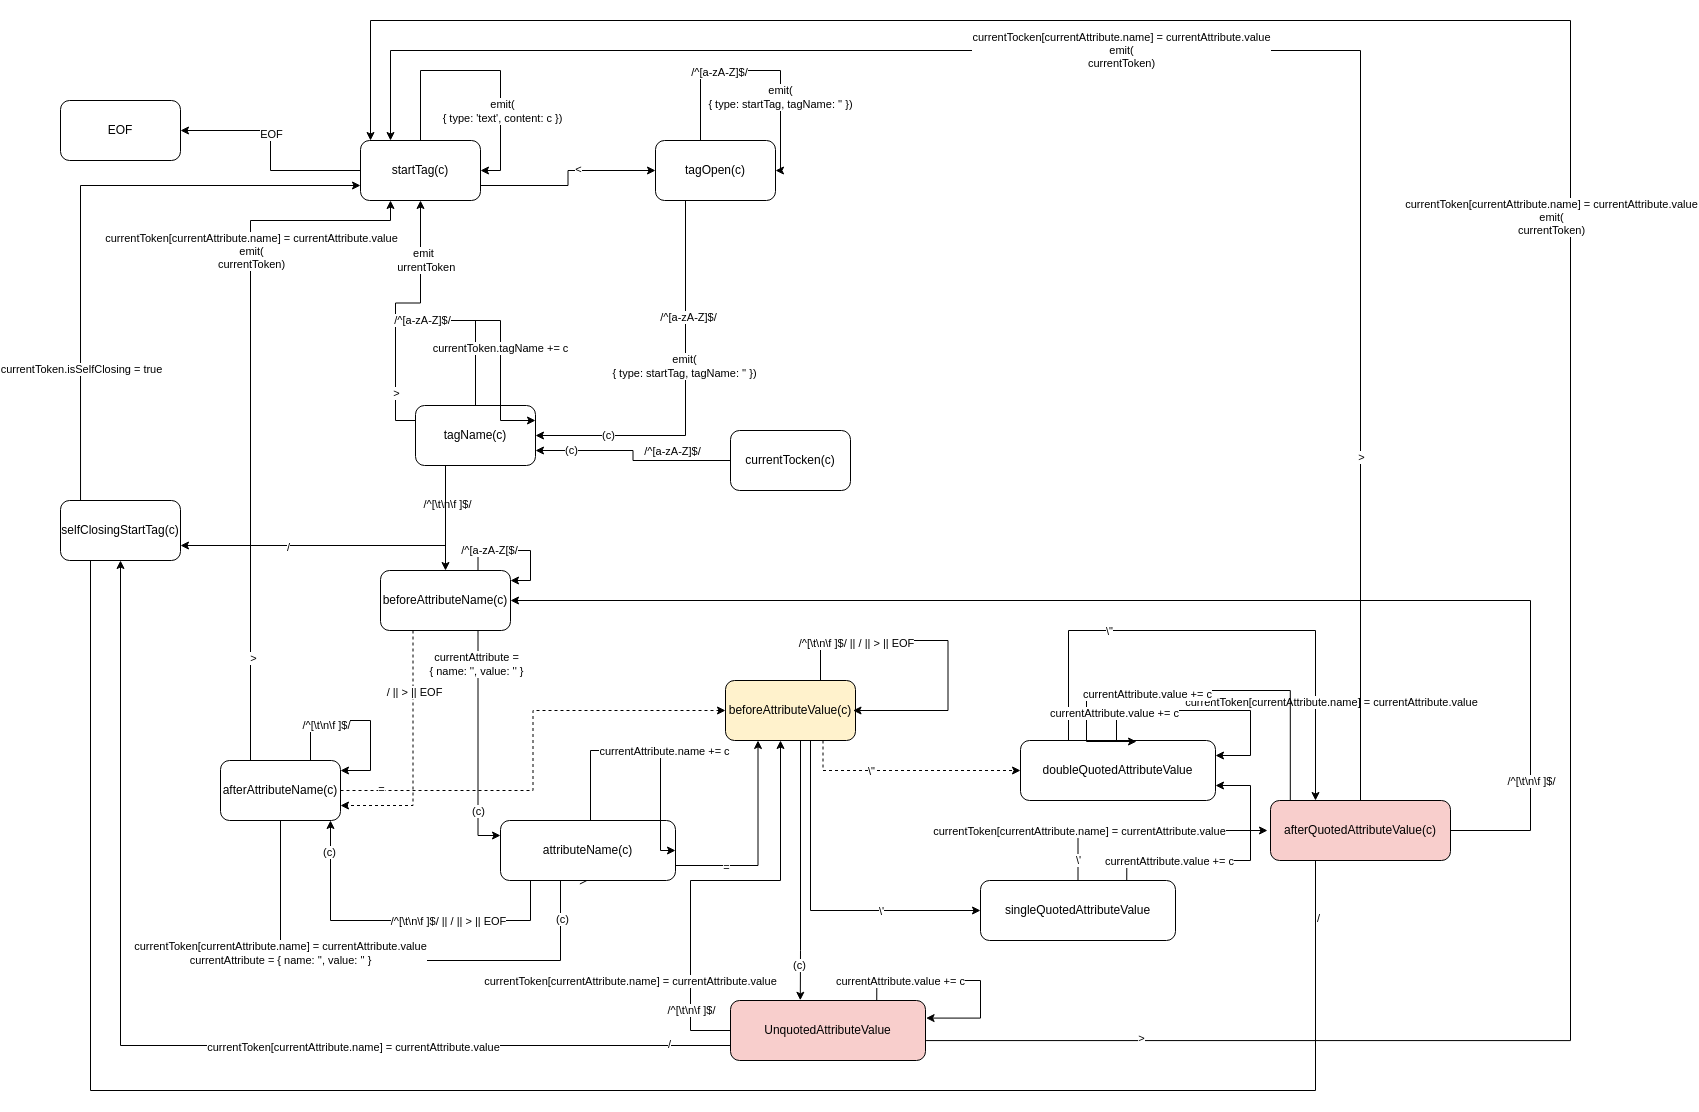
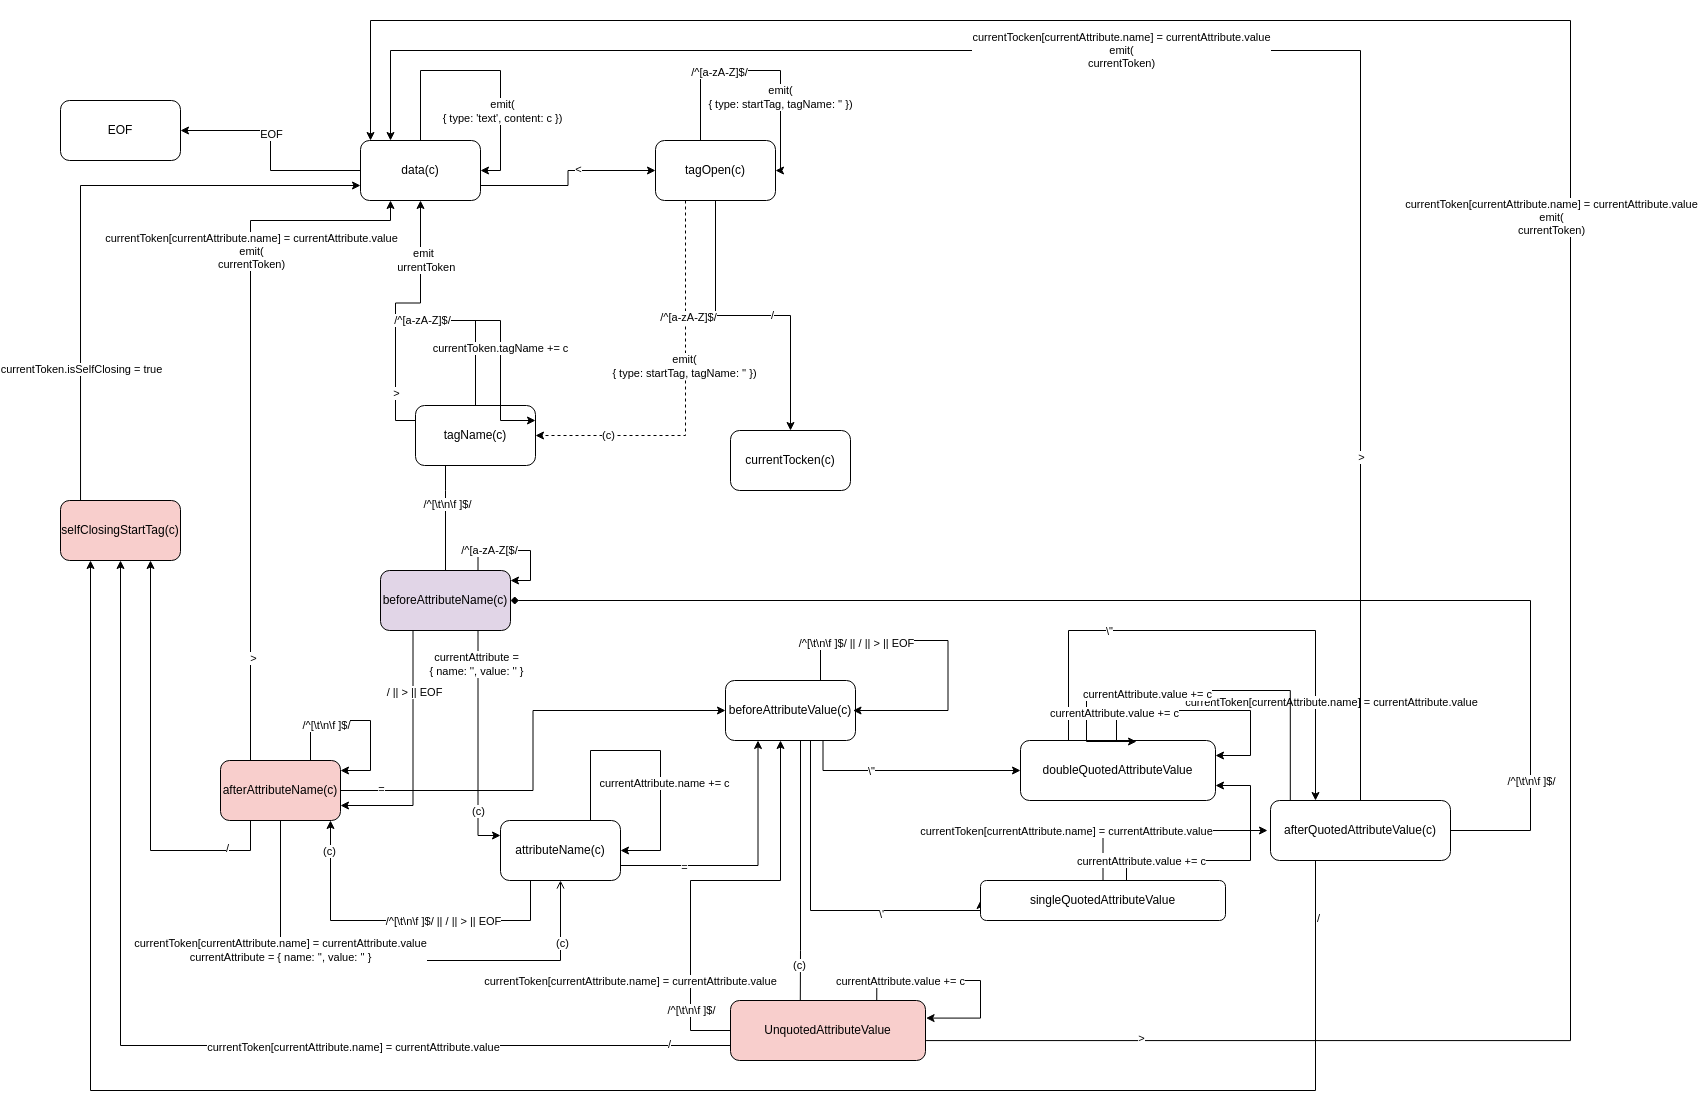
(421, 171) -> (421, 171)
none -> (750, 316)
(678, 436) -> (678, 436)
(633, 459) -> none
(121, 531) -> (121, 531)
(315, 546) -> none
(446, 562) -> (446, 564)
(91, 566) -> (91, 568)
(446, 601) -> (446, 601)
(518, 601) -> (519, 601)
(791, 711) -> (791, 711)
(533, 754) -> (533, 754)
(904, 771) -> (904, 771)
none -> (151, 774)
(413, 785) -> (413, 785)
(281, 791) -> (281, 791)
(1361, 831) -> (1361, 831)
(588, 851) -> (561, 851)
(1078, 911) -> (1103, 901)
(800, 992) -> (800, 995)
